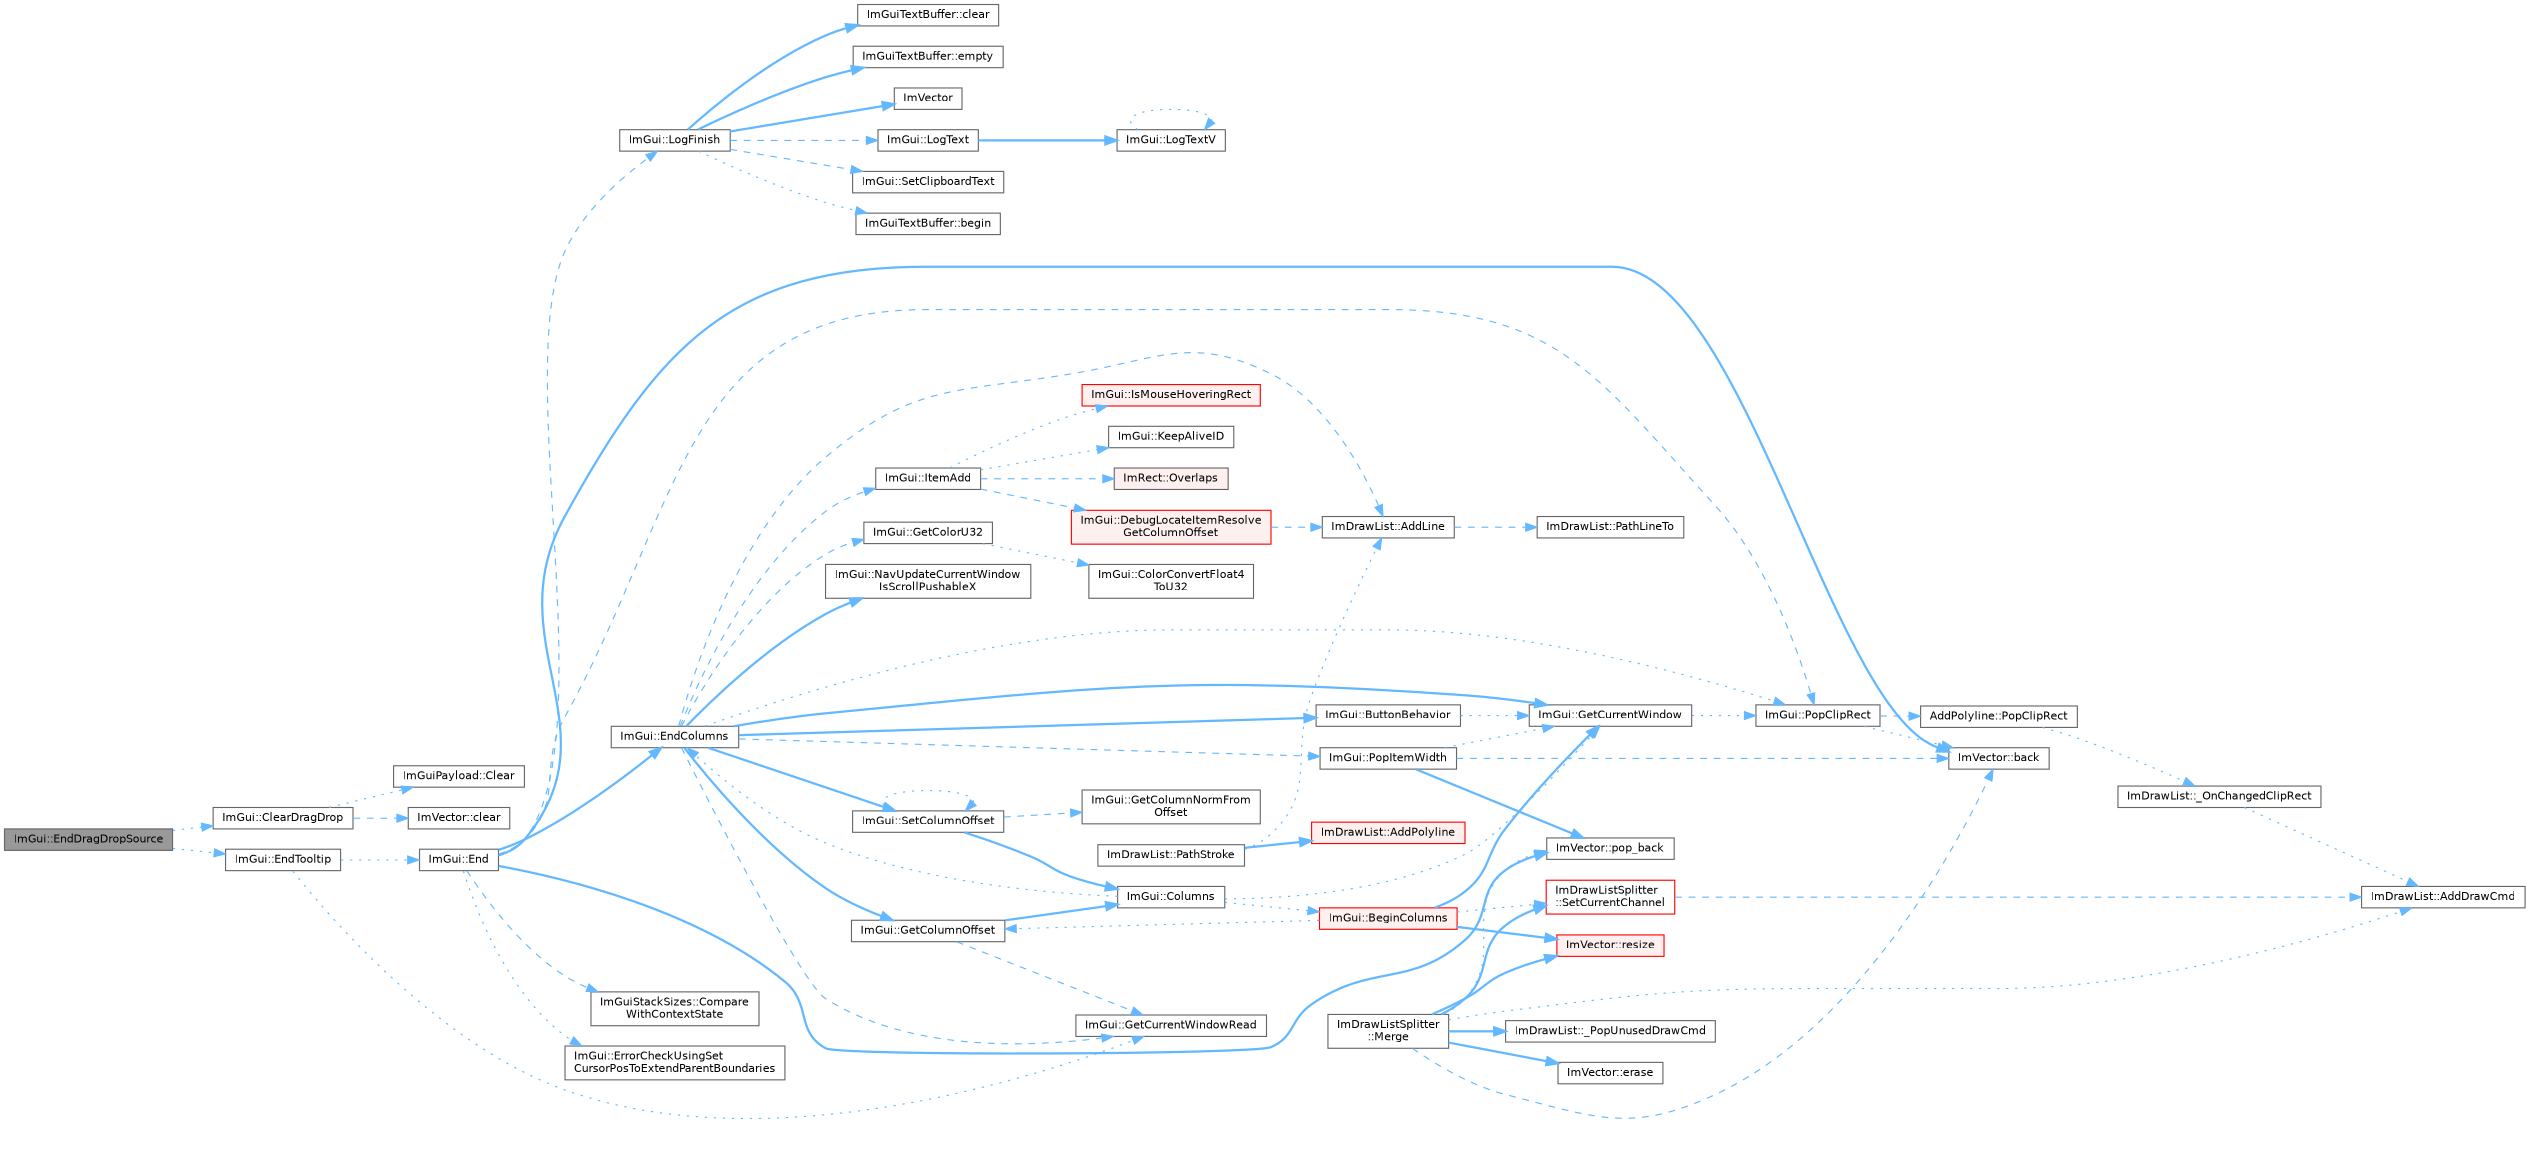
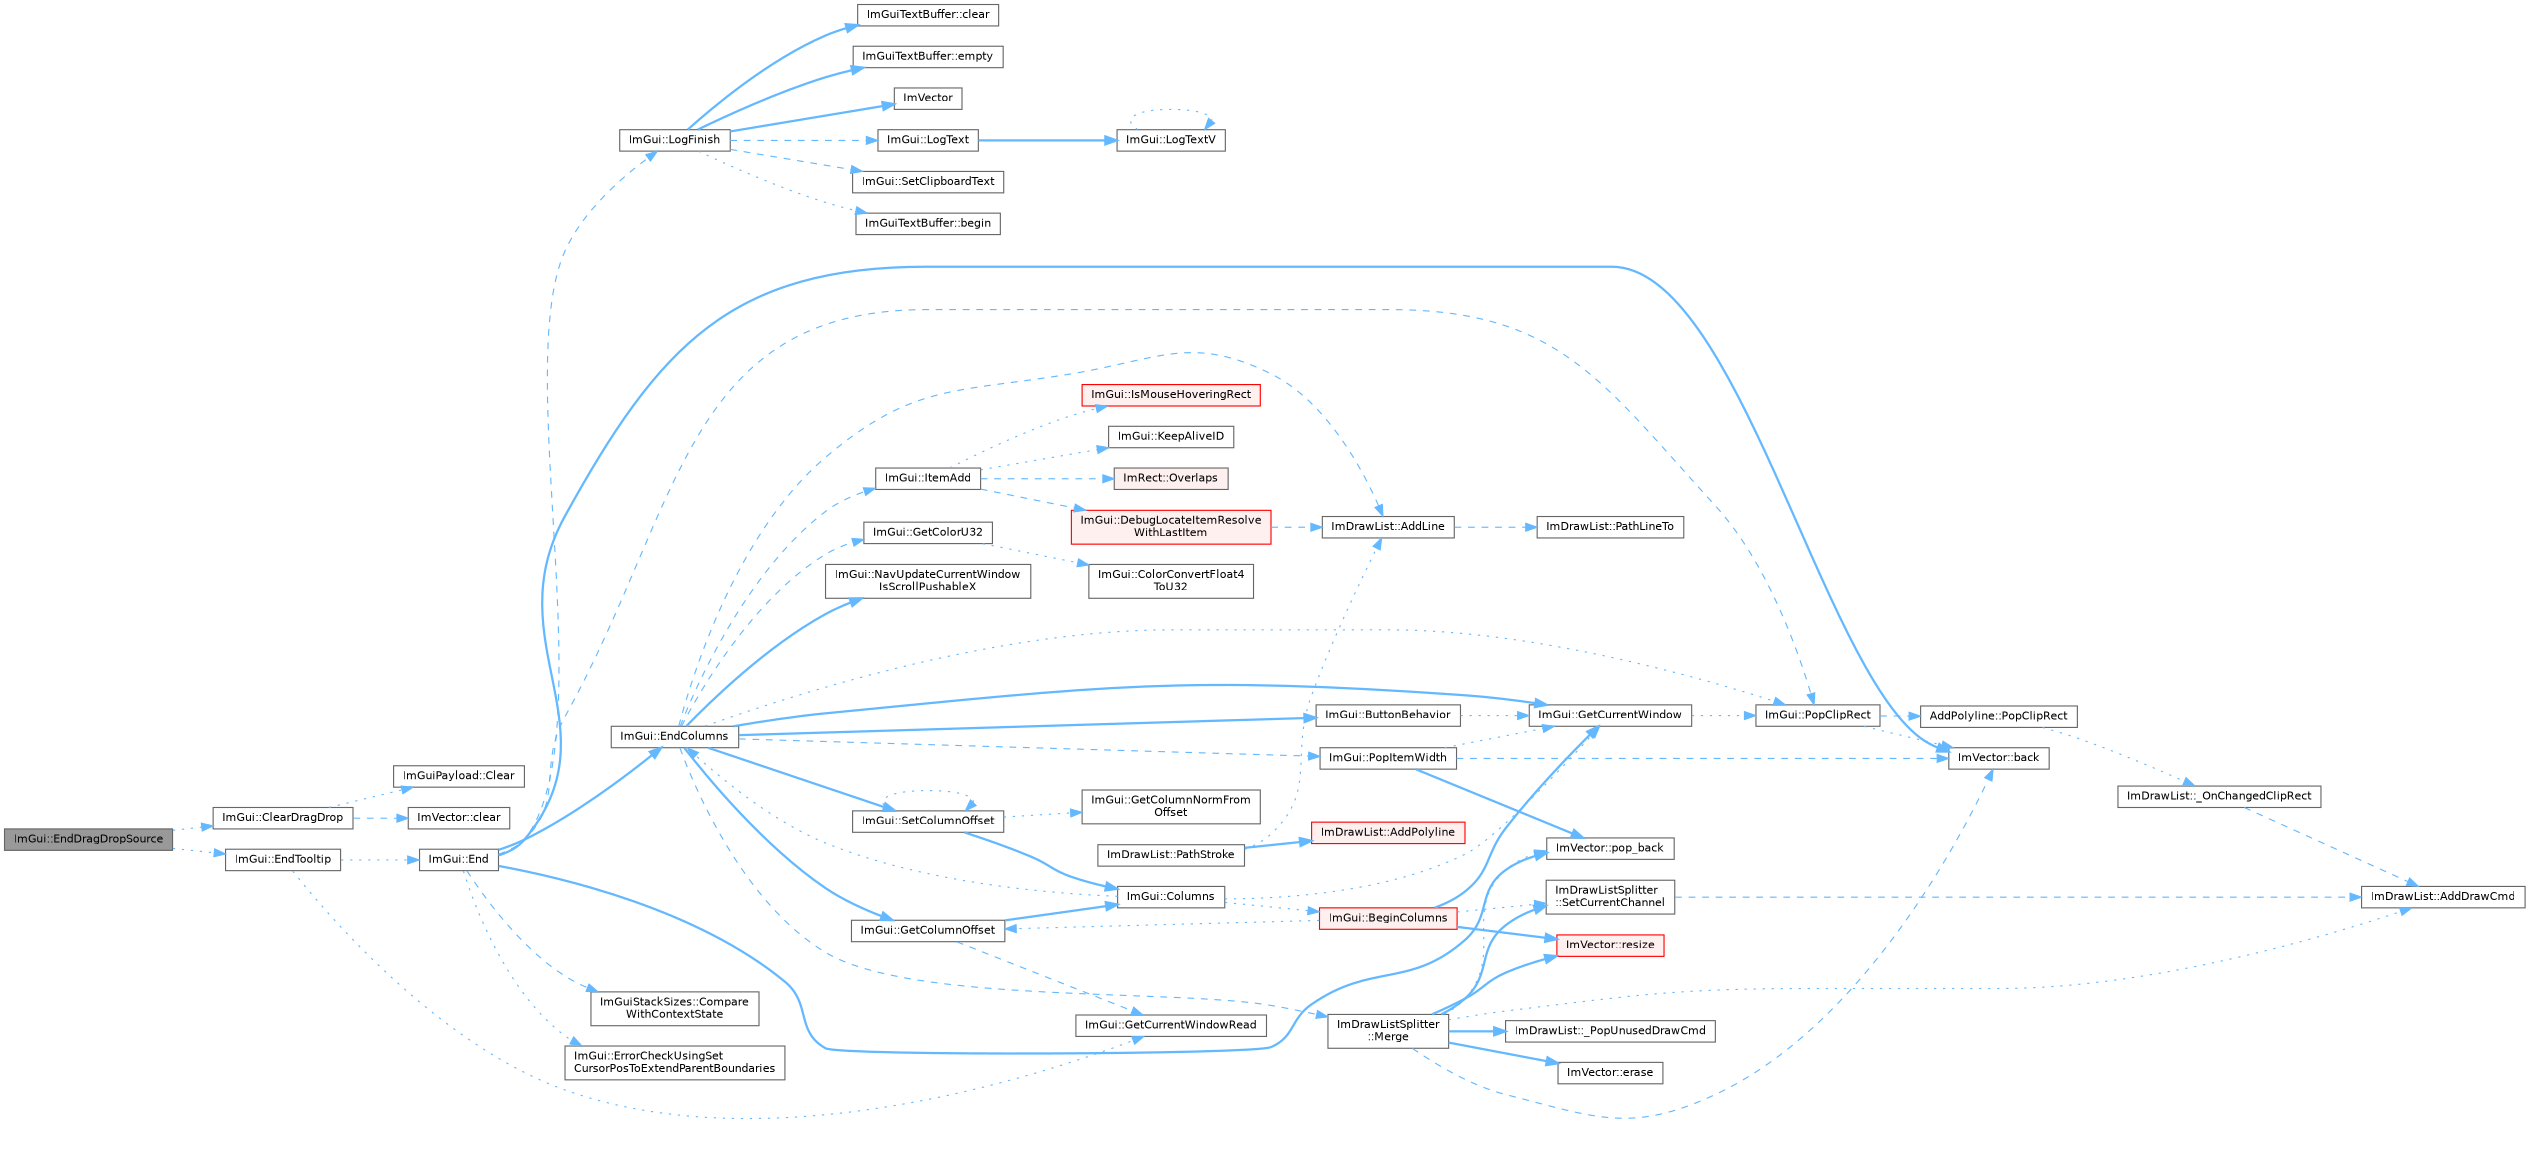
(1171, 527) -> (1171, 527)
(1037, 815) -> (1037, 815)
(2326, 845) -> (2326, 845)
(1610, 897) -> (1610, 897)
(824, 997) -> (942, 983)
